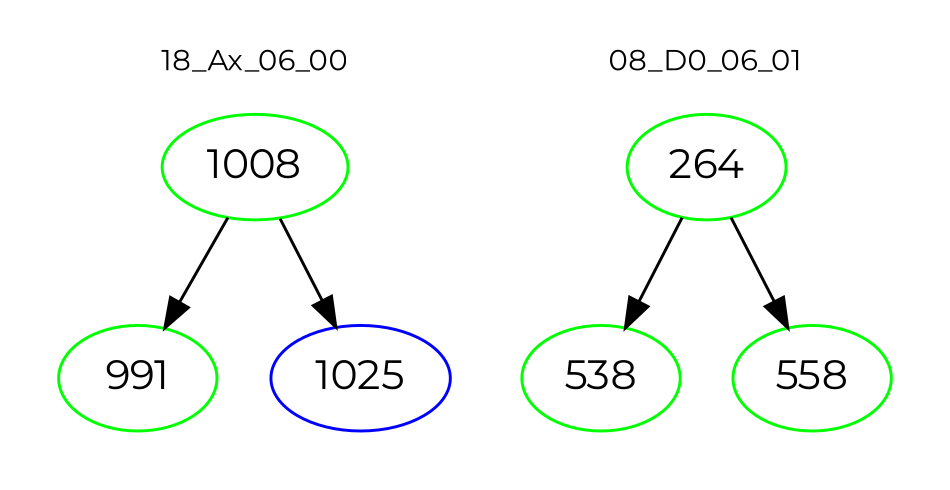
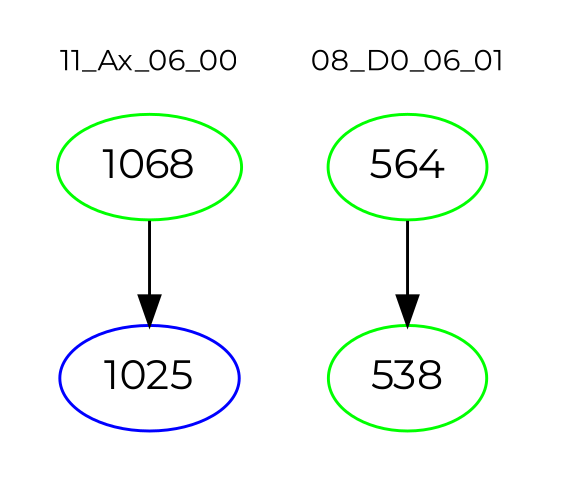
(255, 63) -> (150, 63)
(255, 167) -> (150, 167)
(707, 167) -> (408, 167)
(138, 378) -> none
(812, 378) -> none
